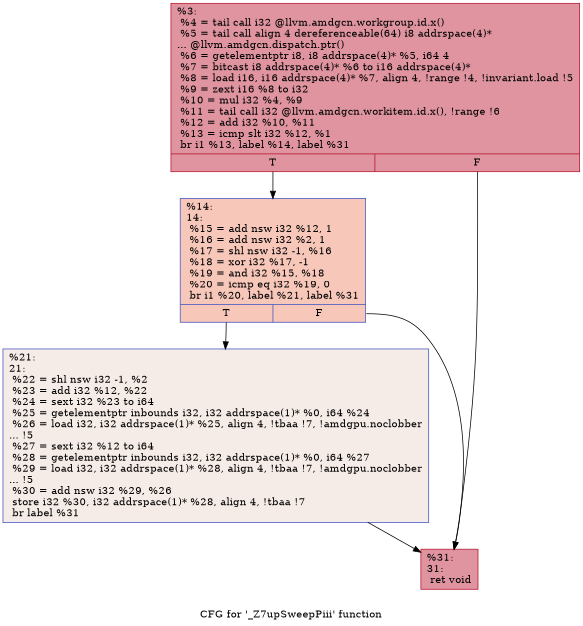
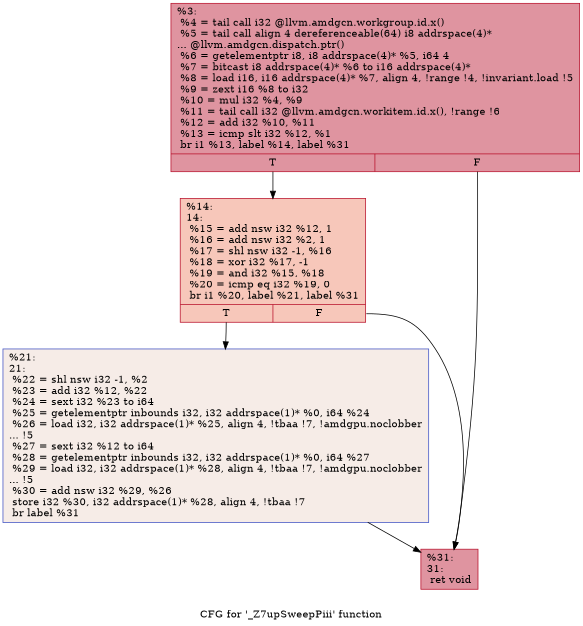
(273, 260) -> (273, 260)
